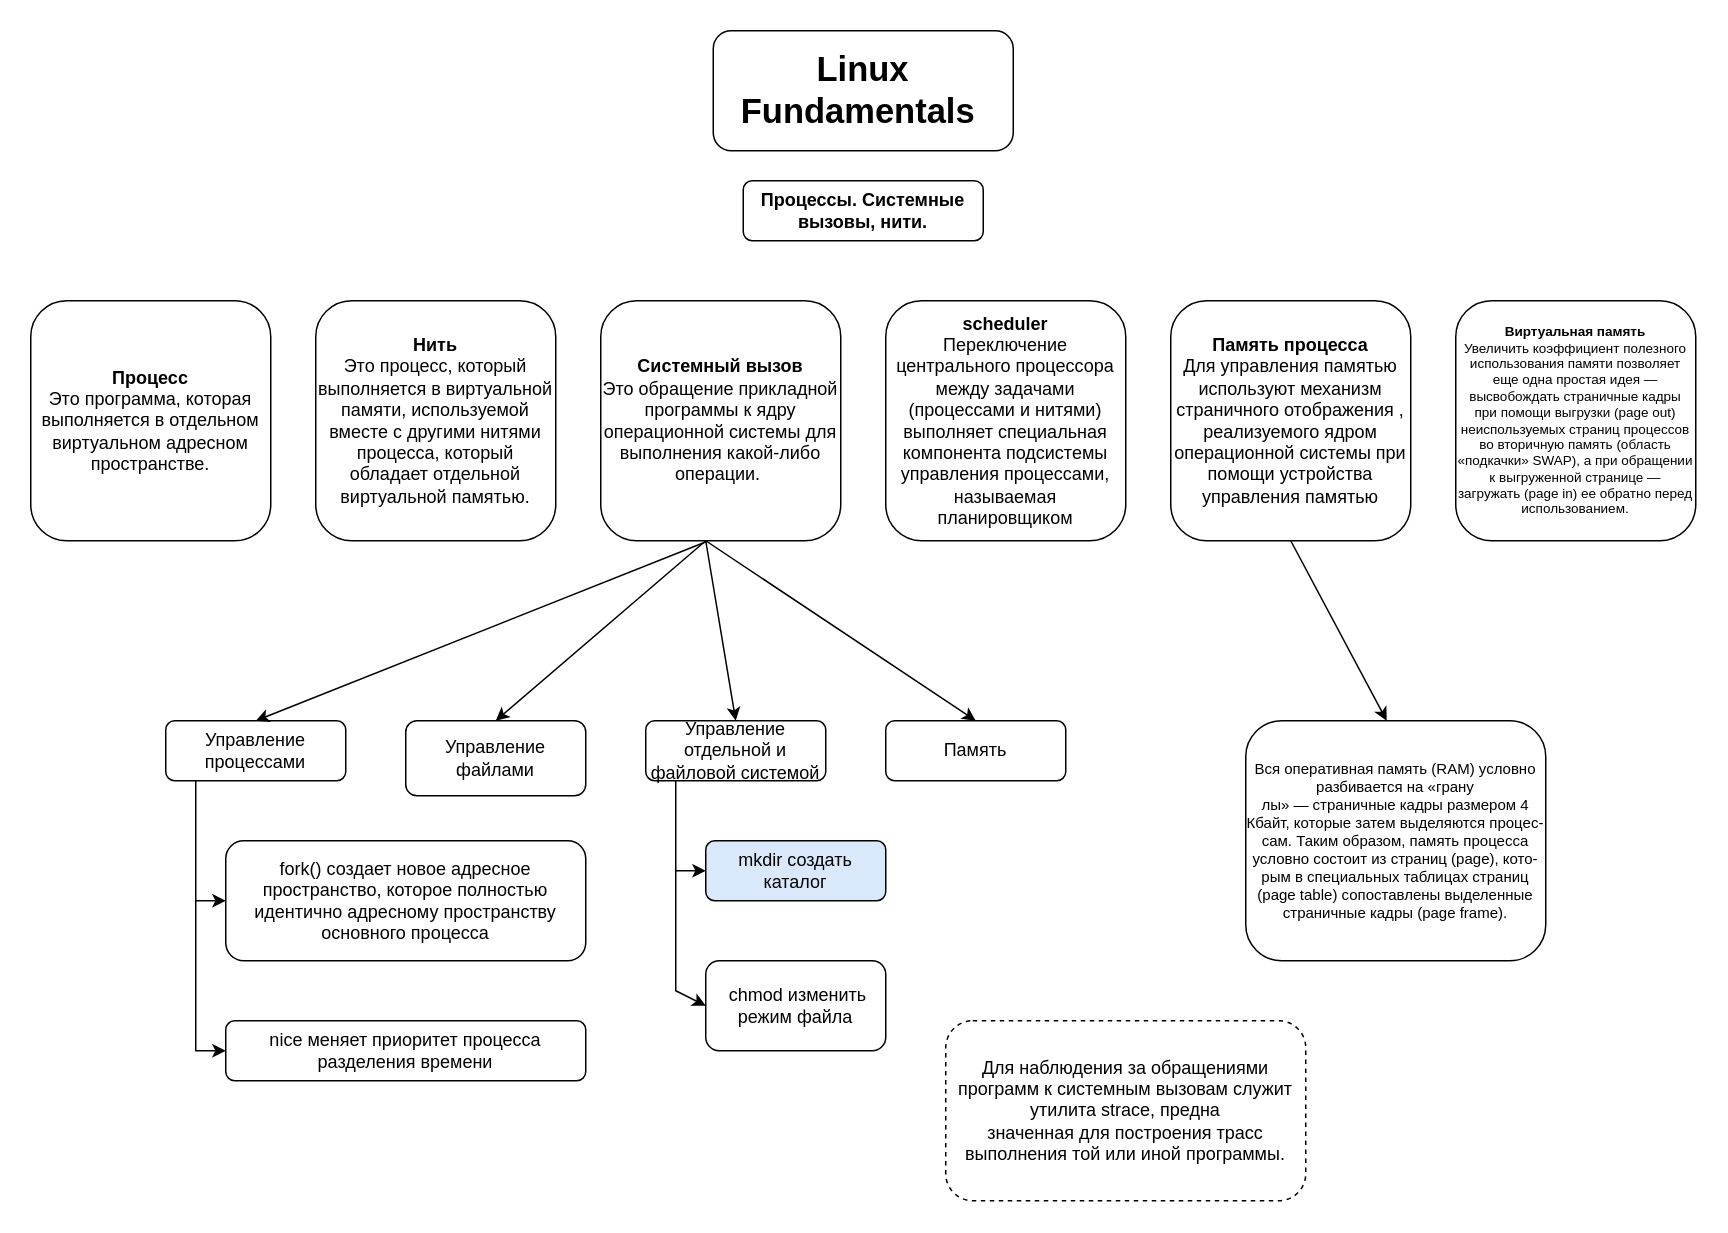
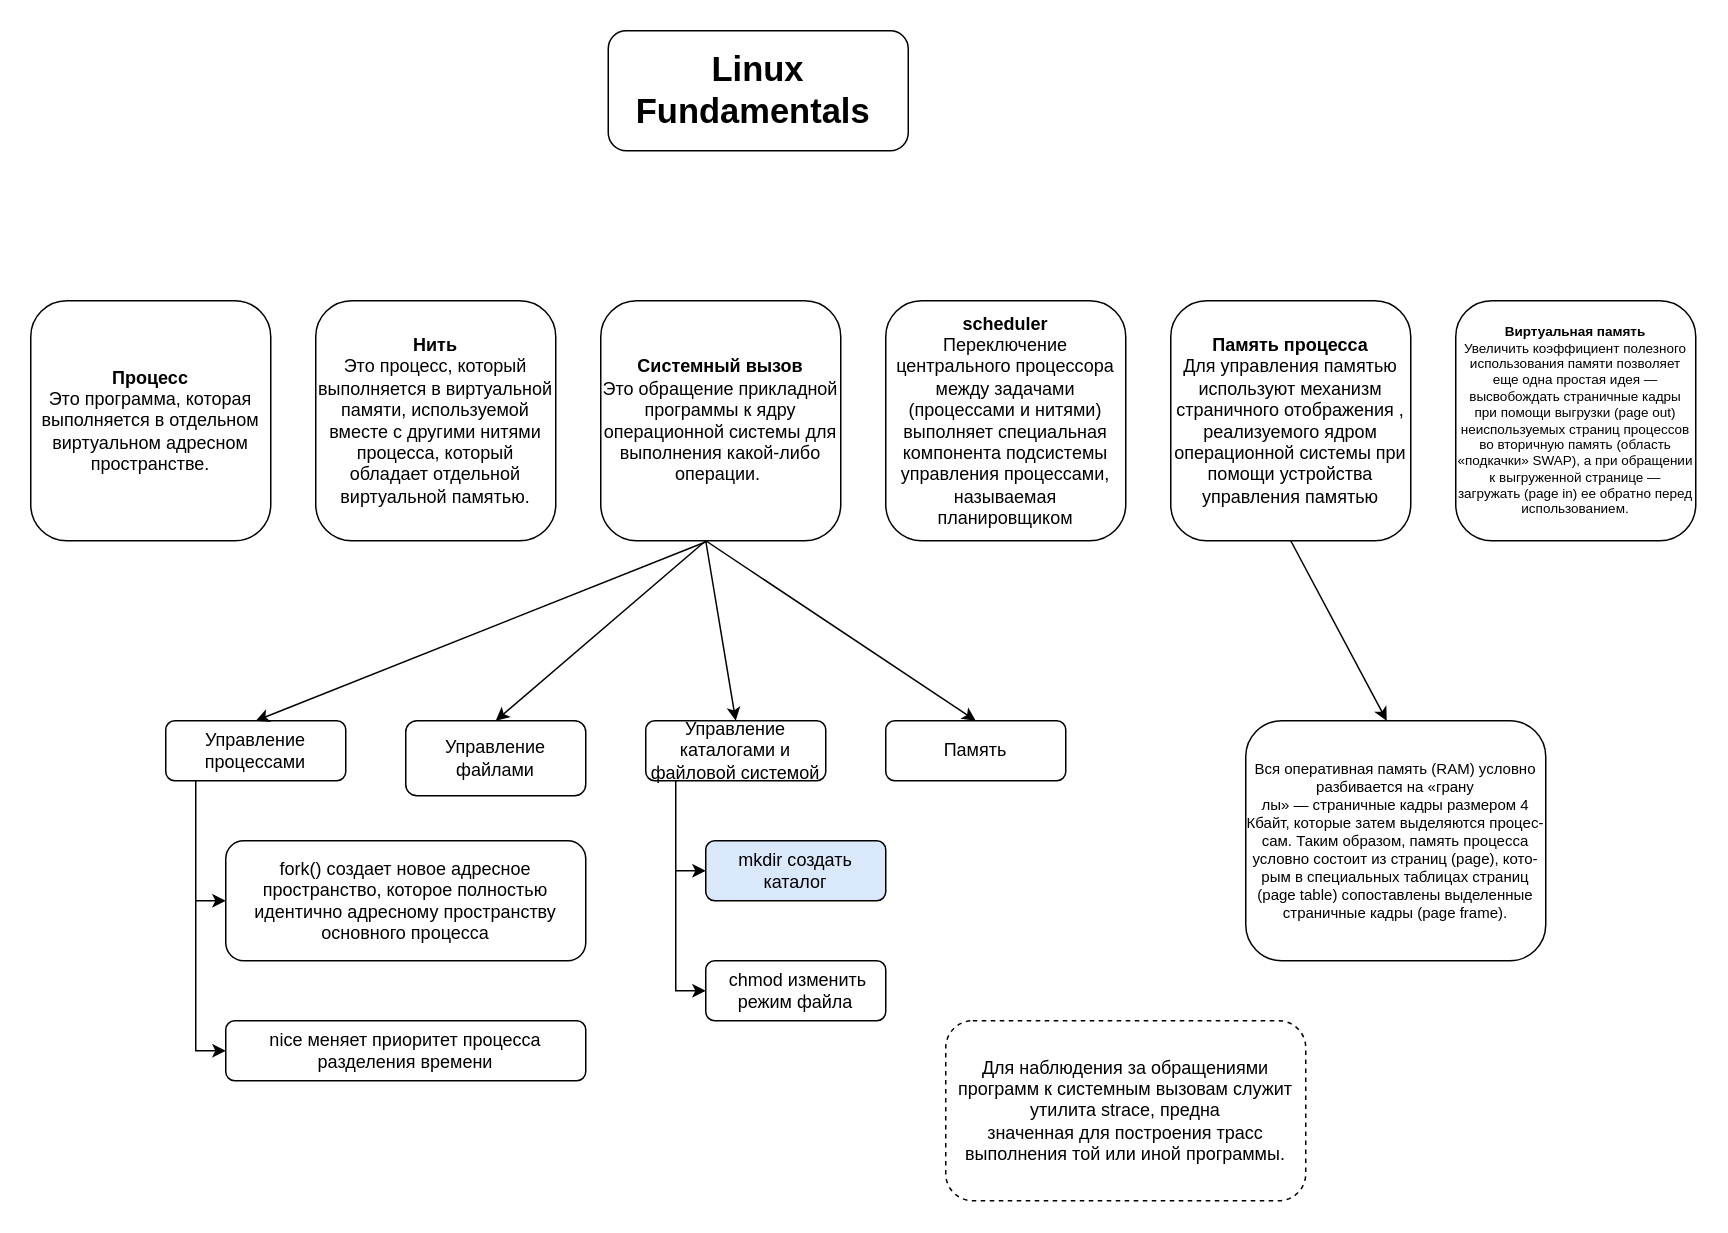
(863, 91) -> (758, 91)
(863, 211) -> none
(736, 751) -> (736, 751)
(796, 1006) -> (796, 991)
